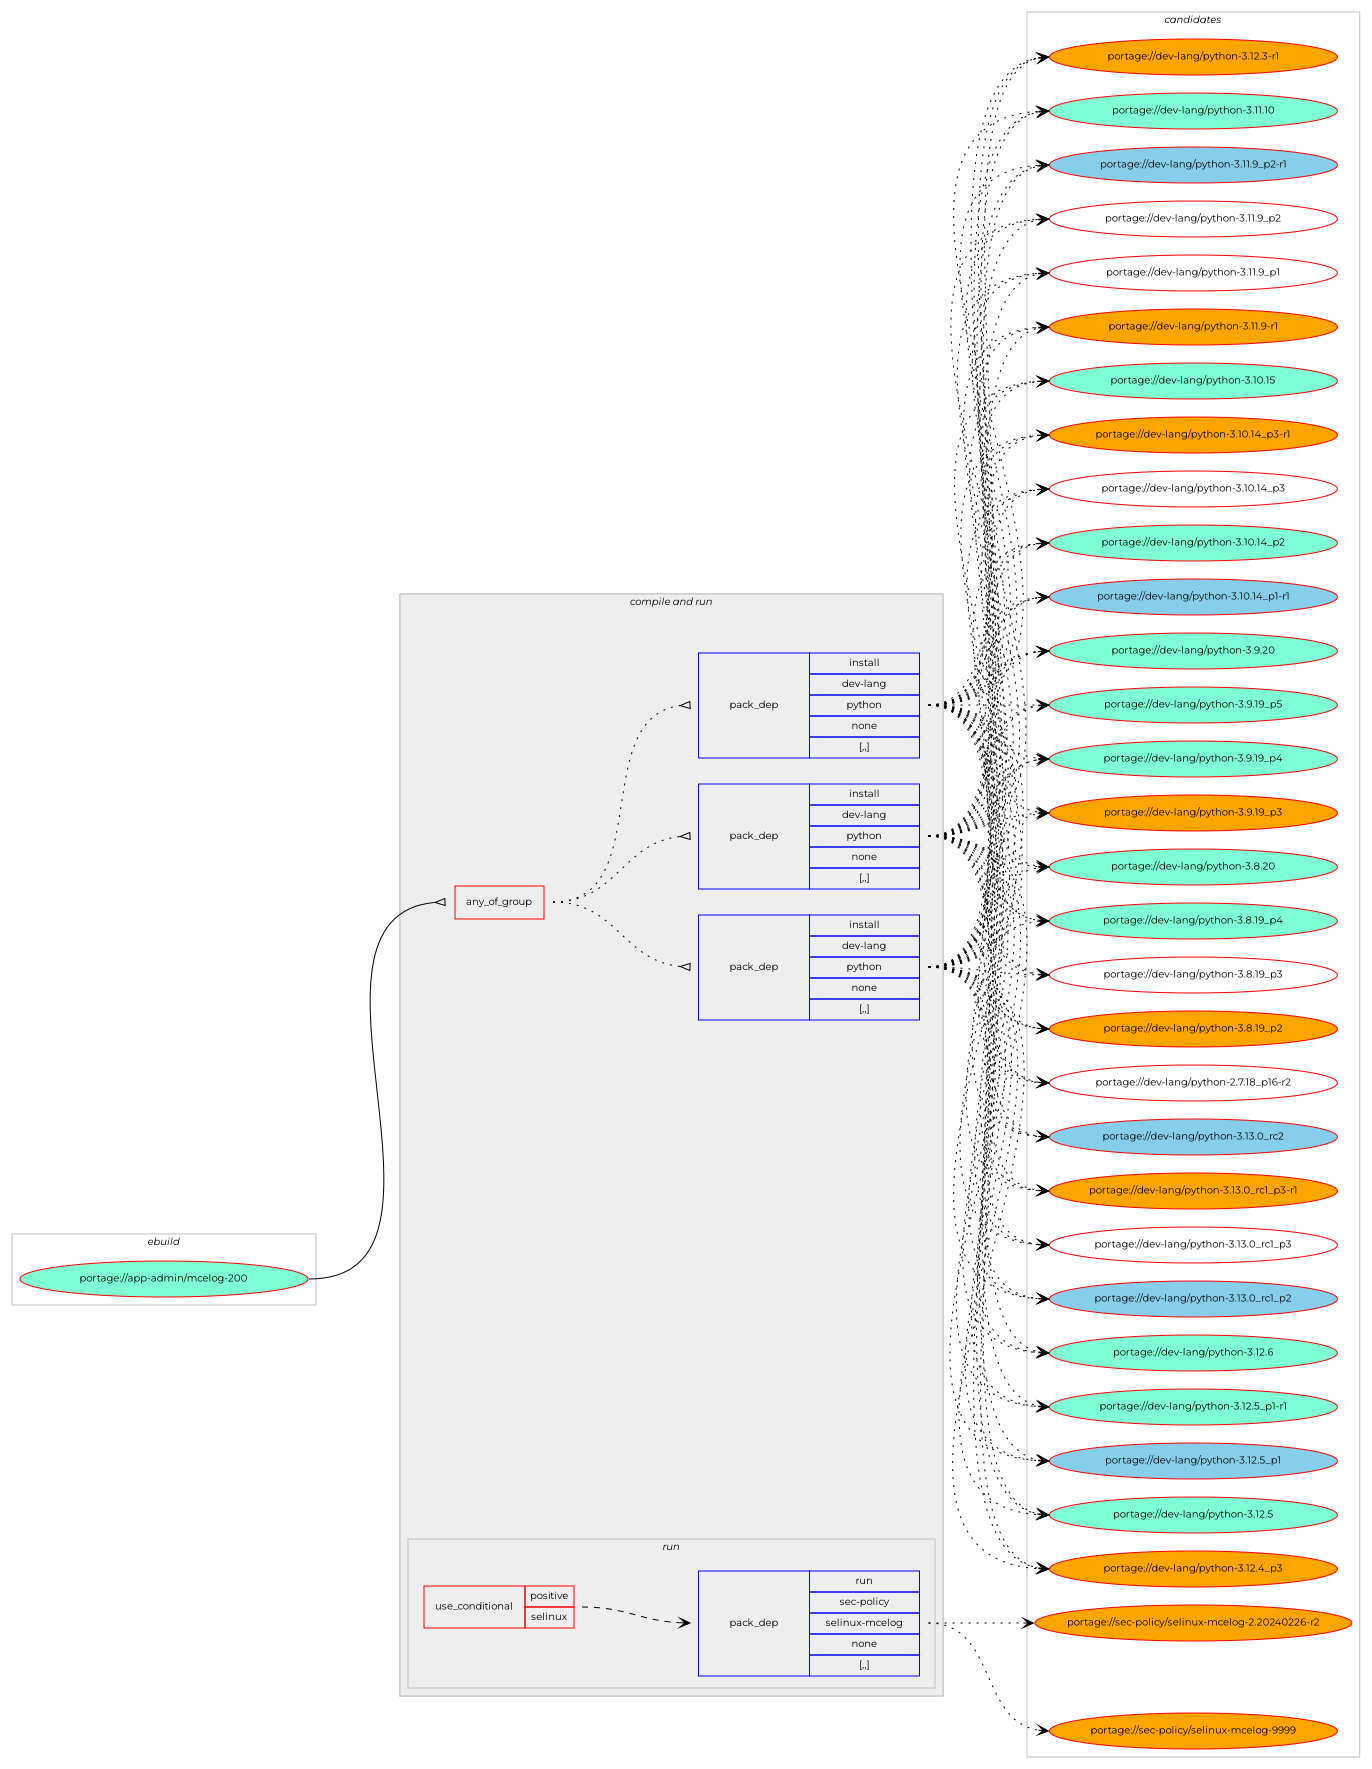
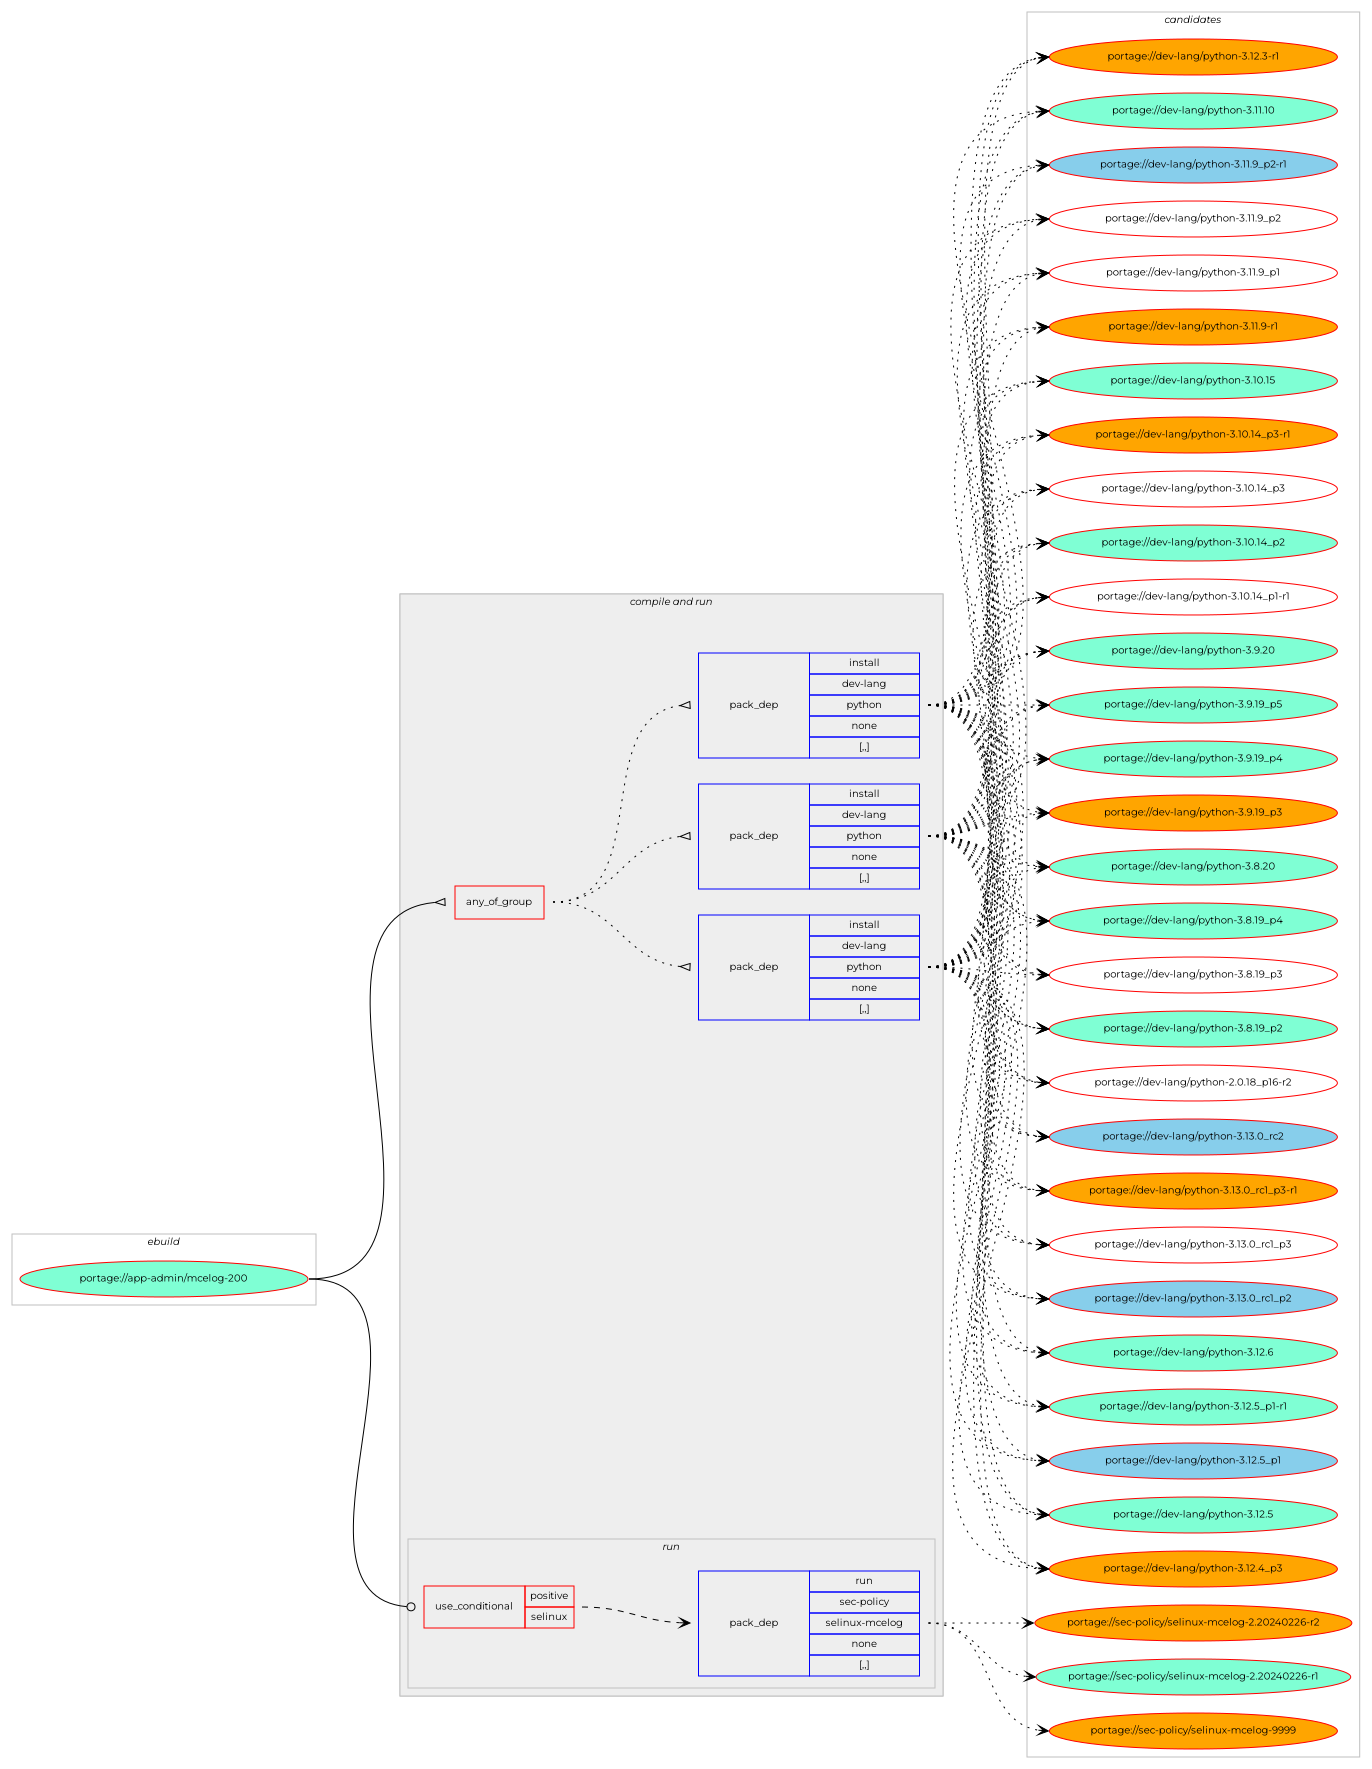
(1193, 597) -> (1193, 597)
(1193, 1029) -> (1193, 1029)
(1193, 1083) -> (1193, 1083)
none -> (363, 1439)
none -> (1193, 1677)
